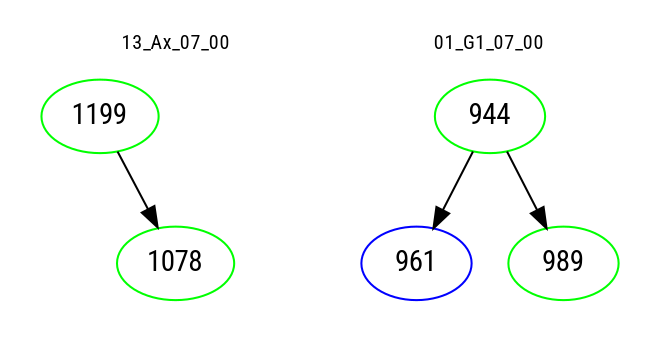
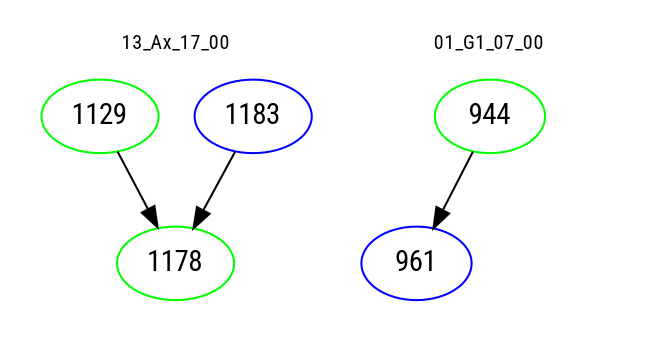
(177, 44) -> (177, 44)
(100, 116) -> (100, 116)
none -> (253, 116)
(176, 263) -> (176, 263)
(564, 263) -> none
